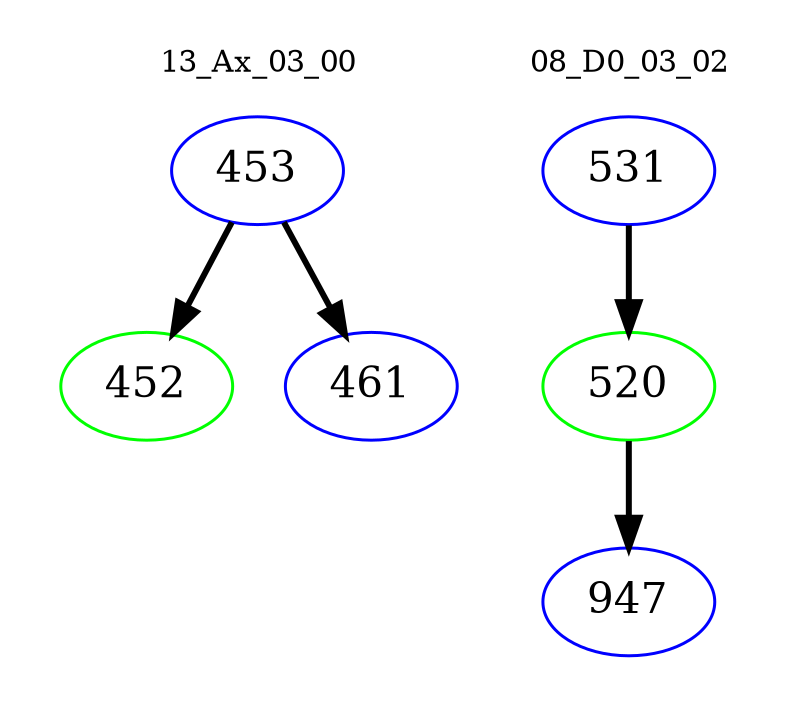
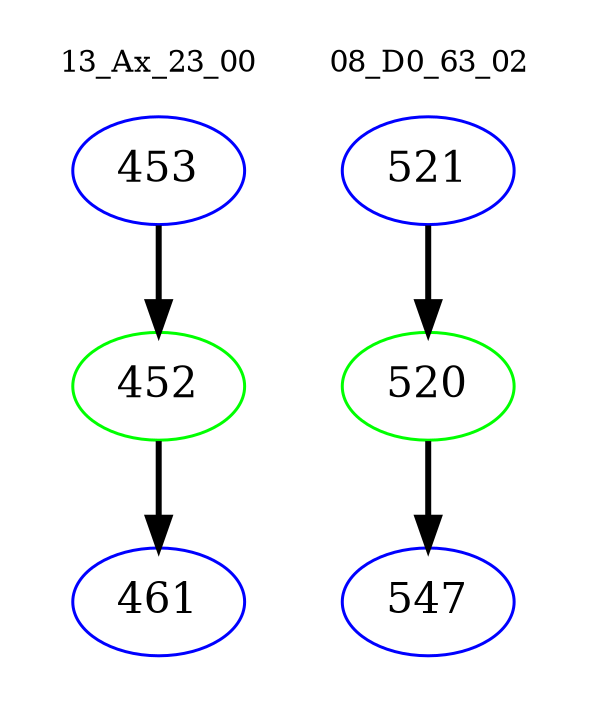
(259, 64) -> (159, 64)
(630, 64) -> (430, 64)
(629, 171) -> (428, 171)
(307, 265) -> (159, 479)
(629, 602) -> (428, 602)
